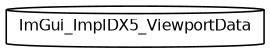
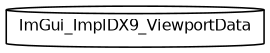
(135, 27) -> (135, 27)
